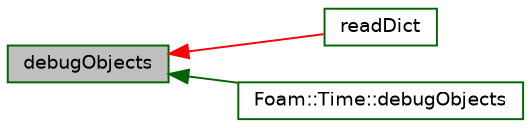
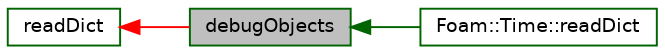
(256, 43) -> (165, 27)
(381, 101) -> (539, 27)
